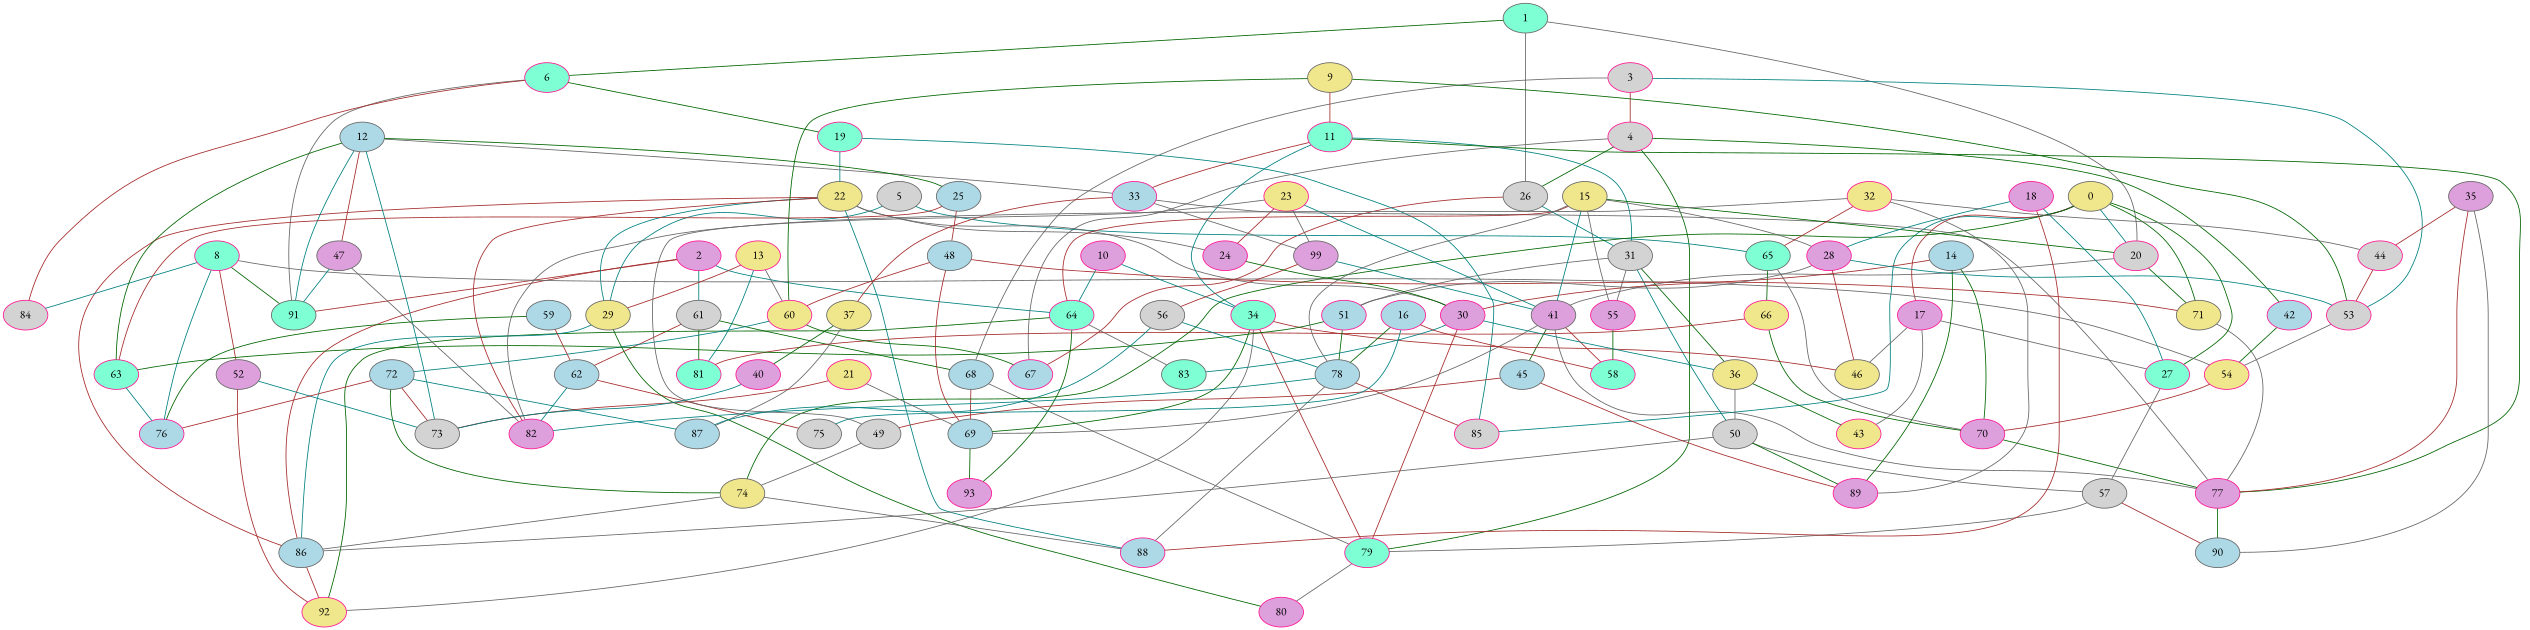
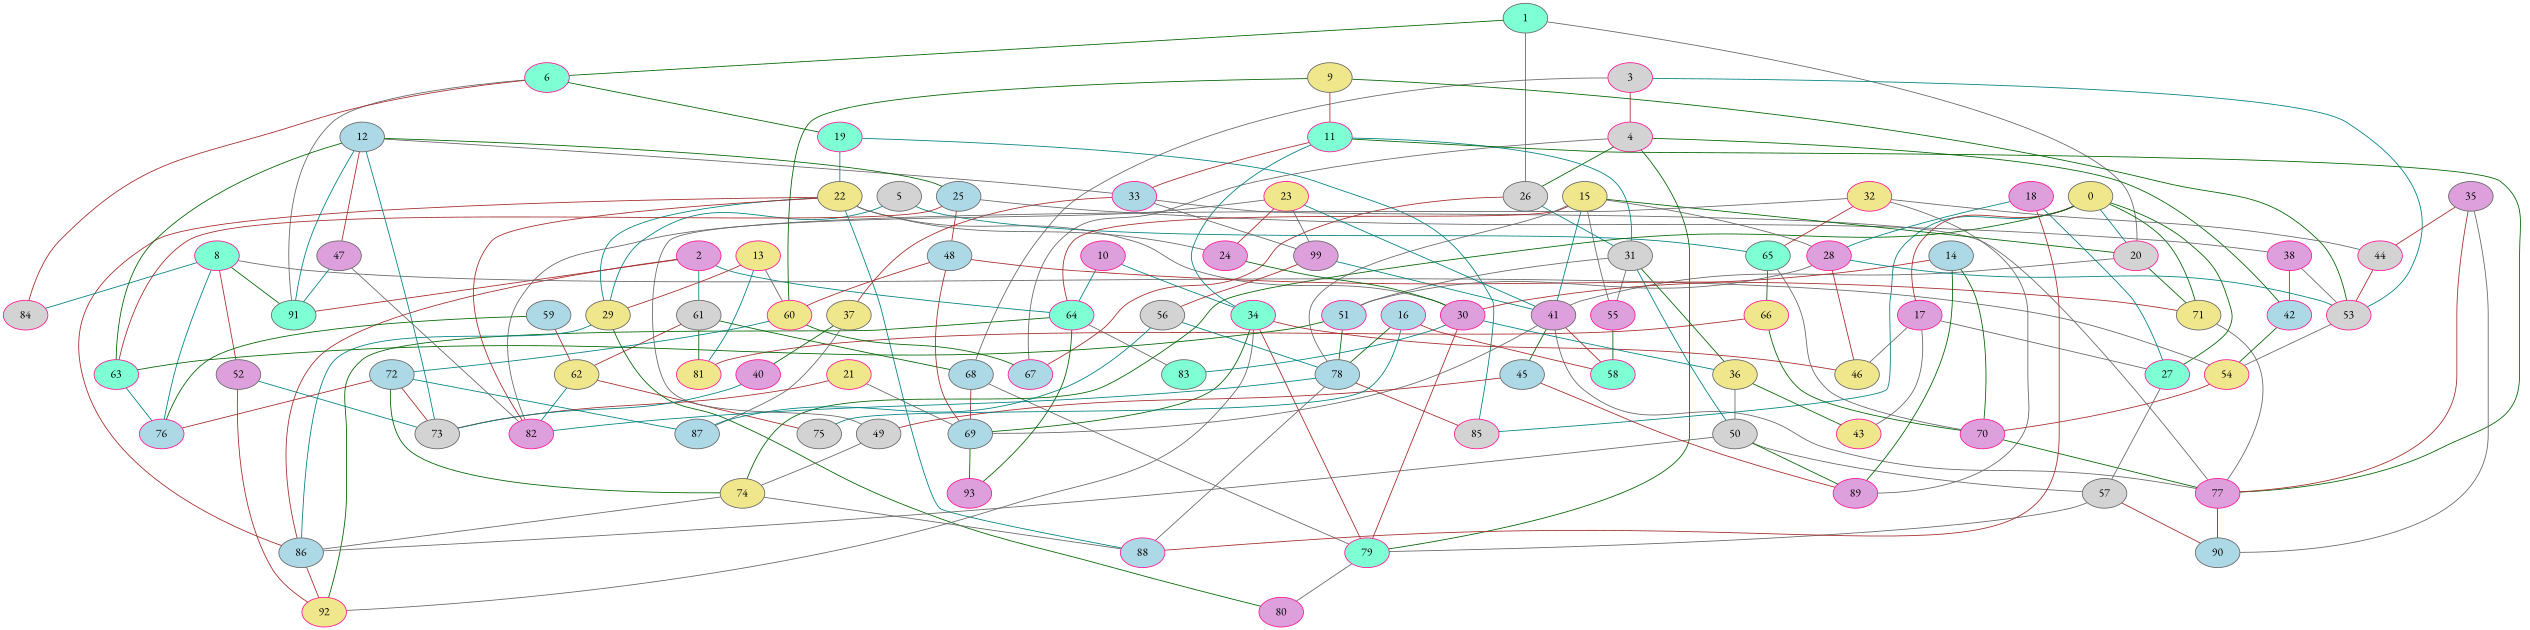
none -> (2289, 256)
(577, 375) -> (577, 375)
(699, 375) -> (699, 375)
